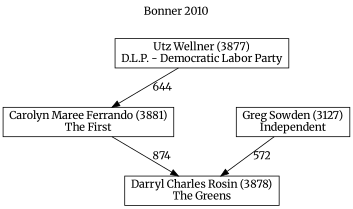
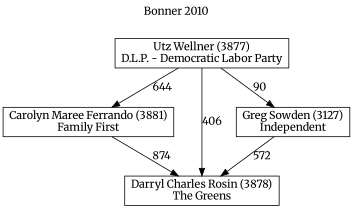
none -> (244, 85)
none -> (202, 118)
(88, 122) -> (88, 122)
